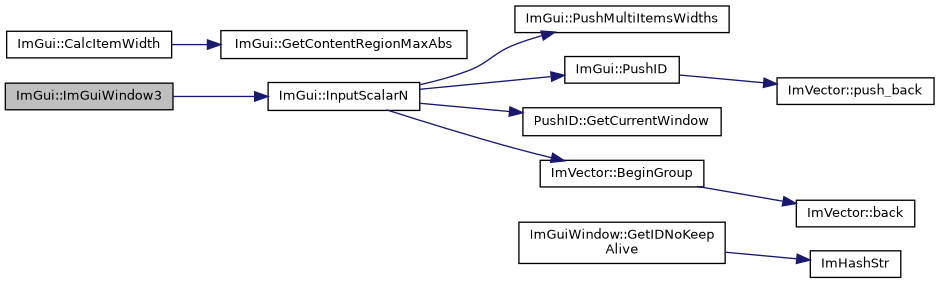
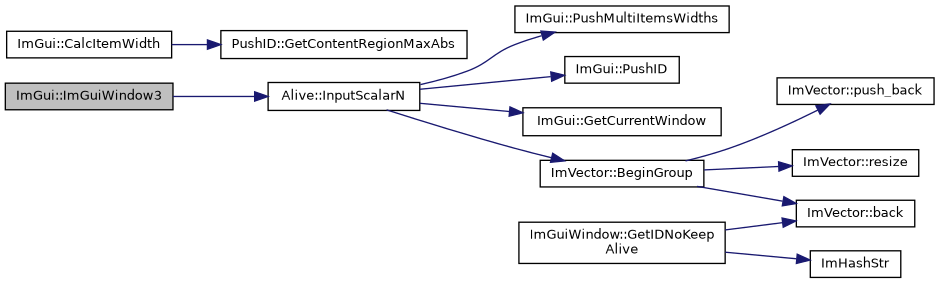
(344, 45) -> (344, 45)
(722, 79) -> (753, 139)
(344, 96) -> (344, 96)
(622, 122) -> (622, 122)
none -> (856, 163)
none -> (754, 226)
